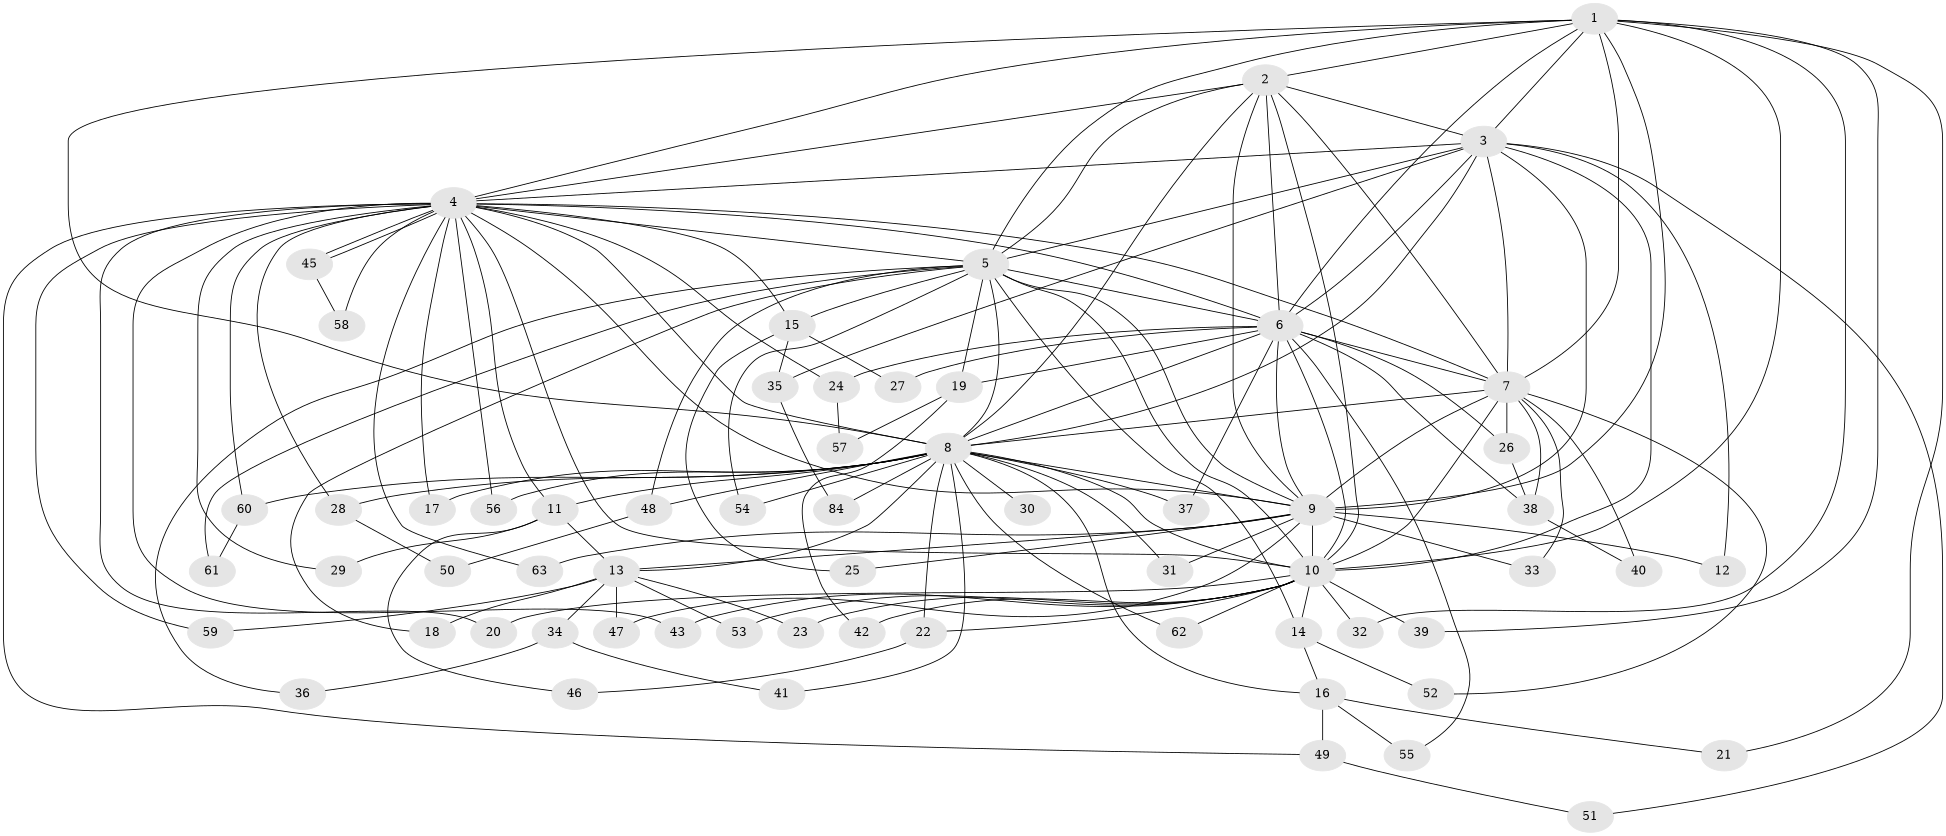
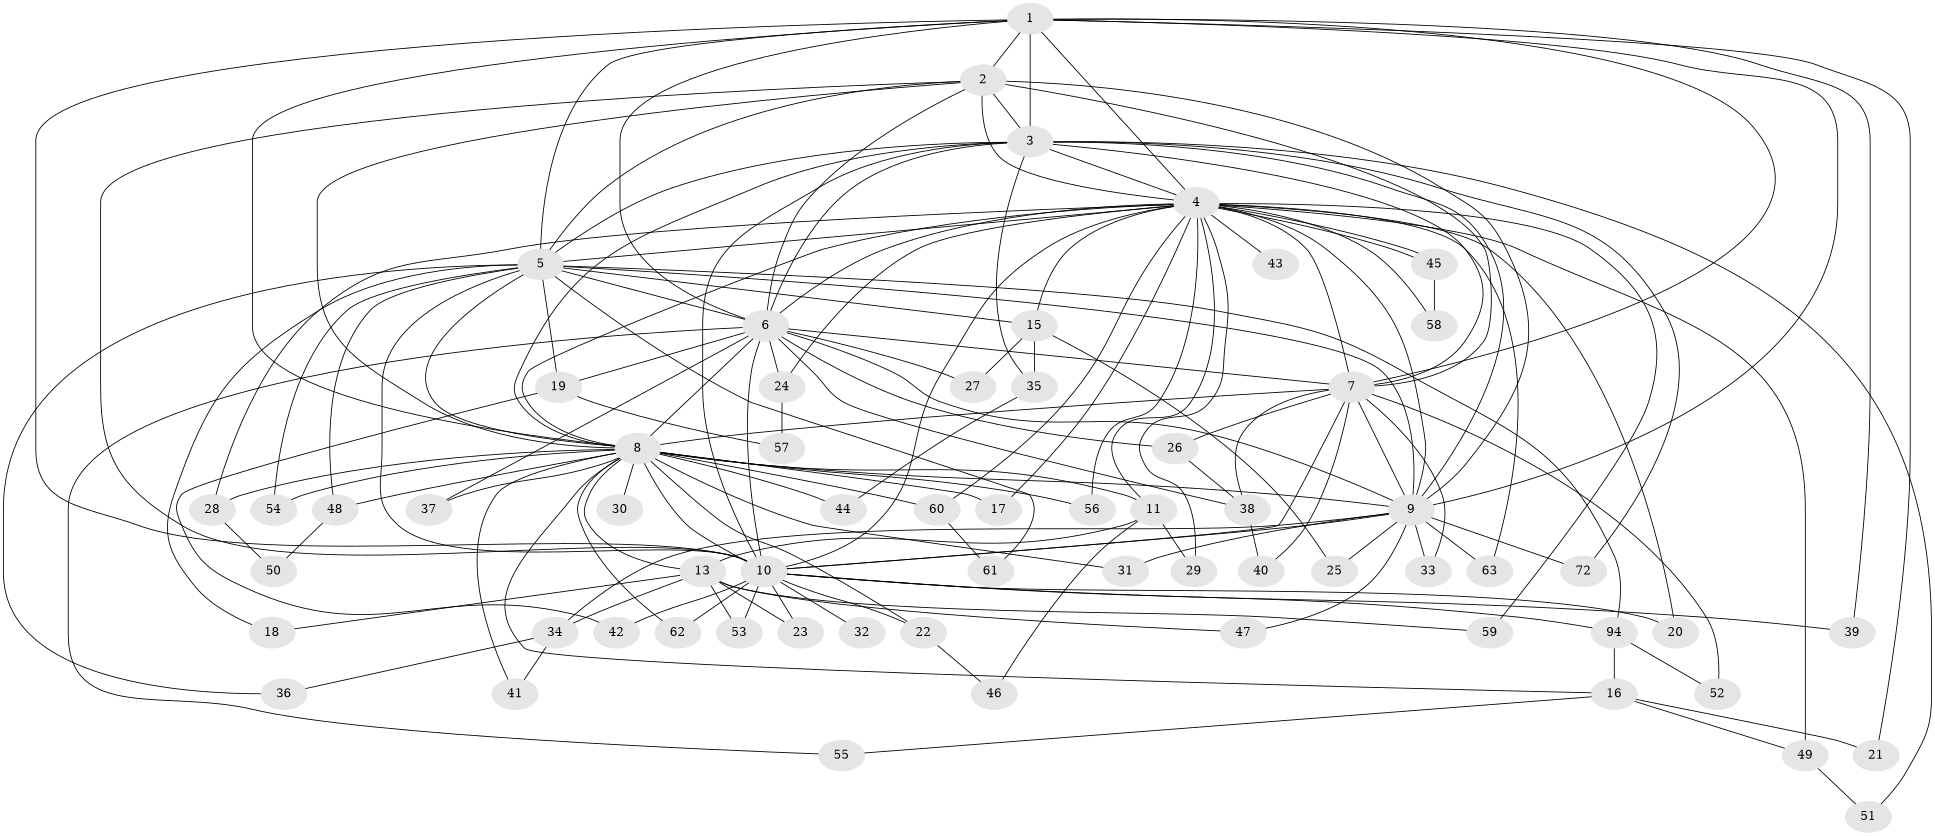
(1844, 430) -> none
(837, 510) -> (843, 510)
(982, 544) -> (968, 529)
(1723, 571) -> (1584, 571)
(994, 600) -> none
(1299, 633) -> (1614, 633)
